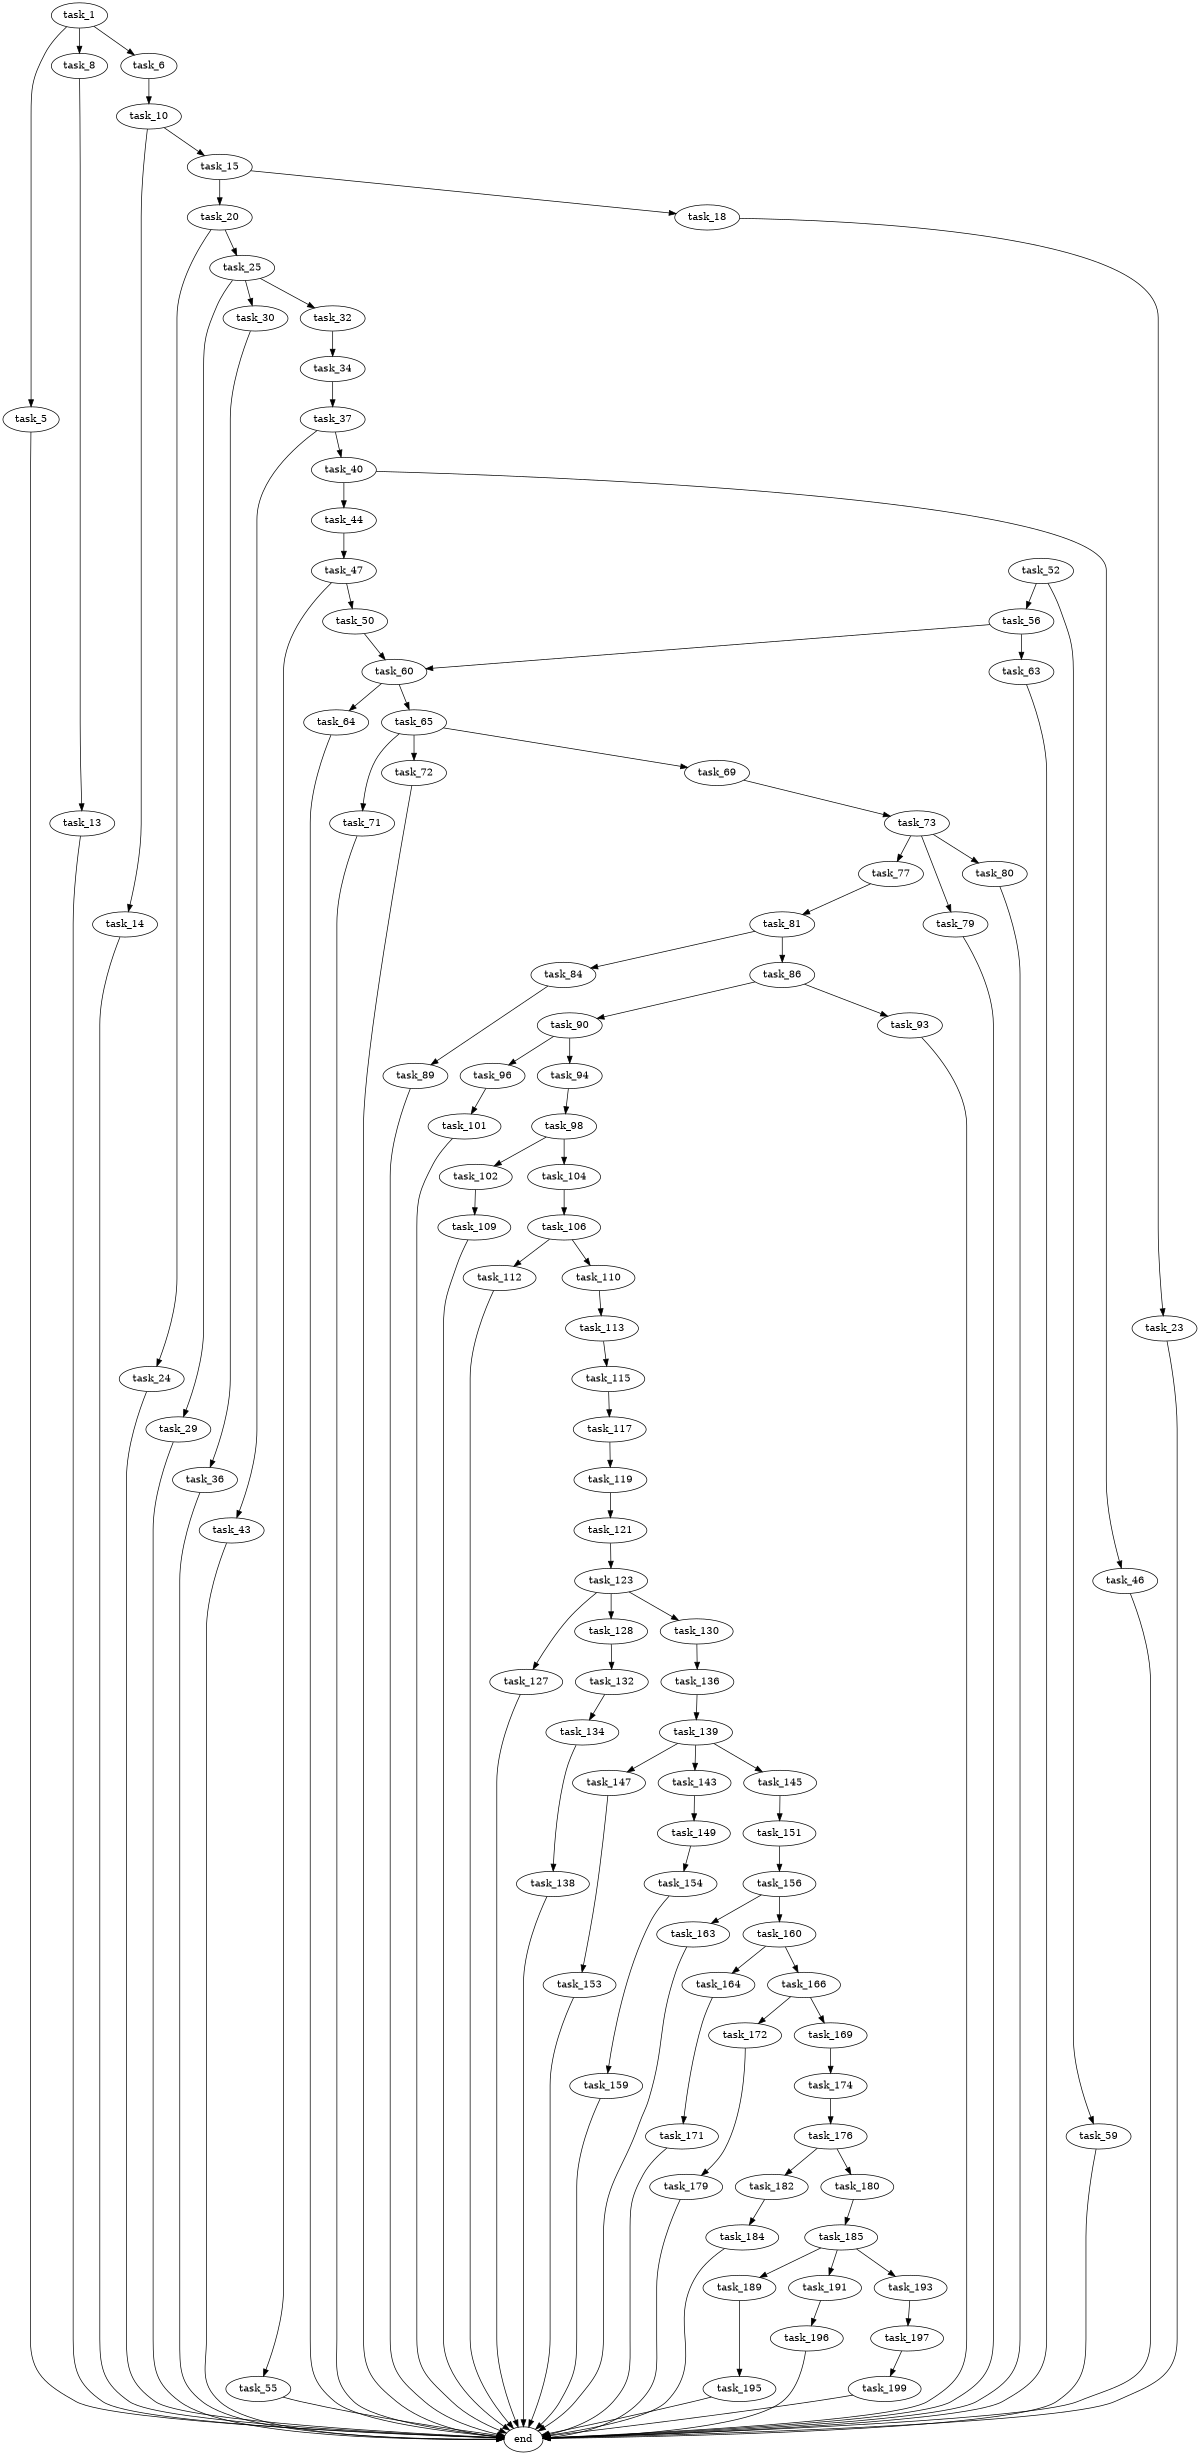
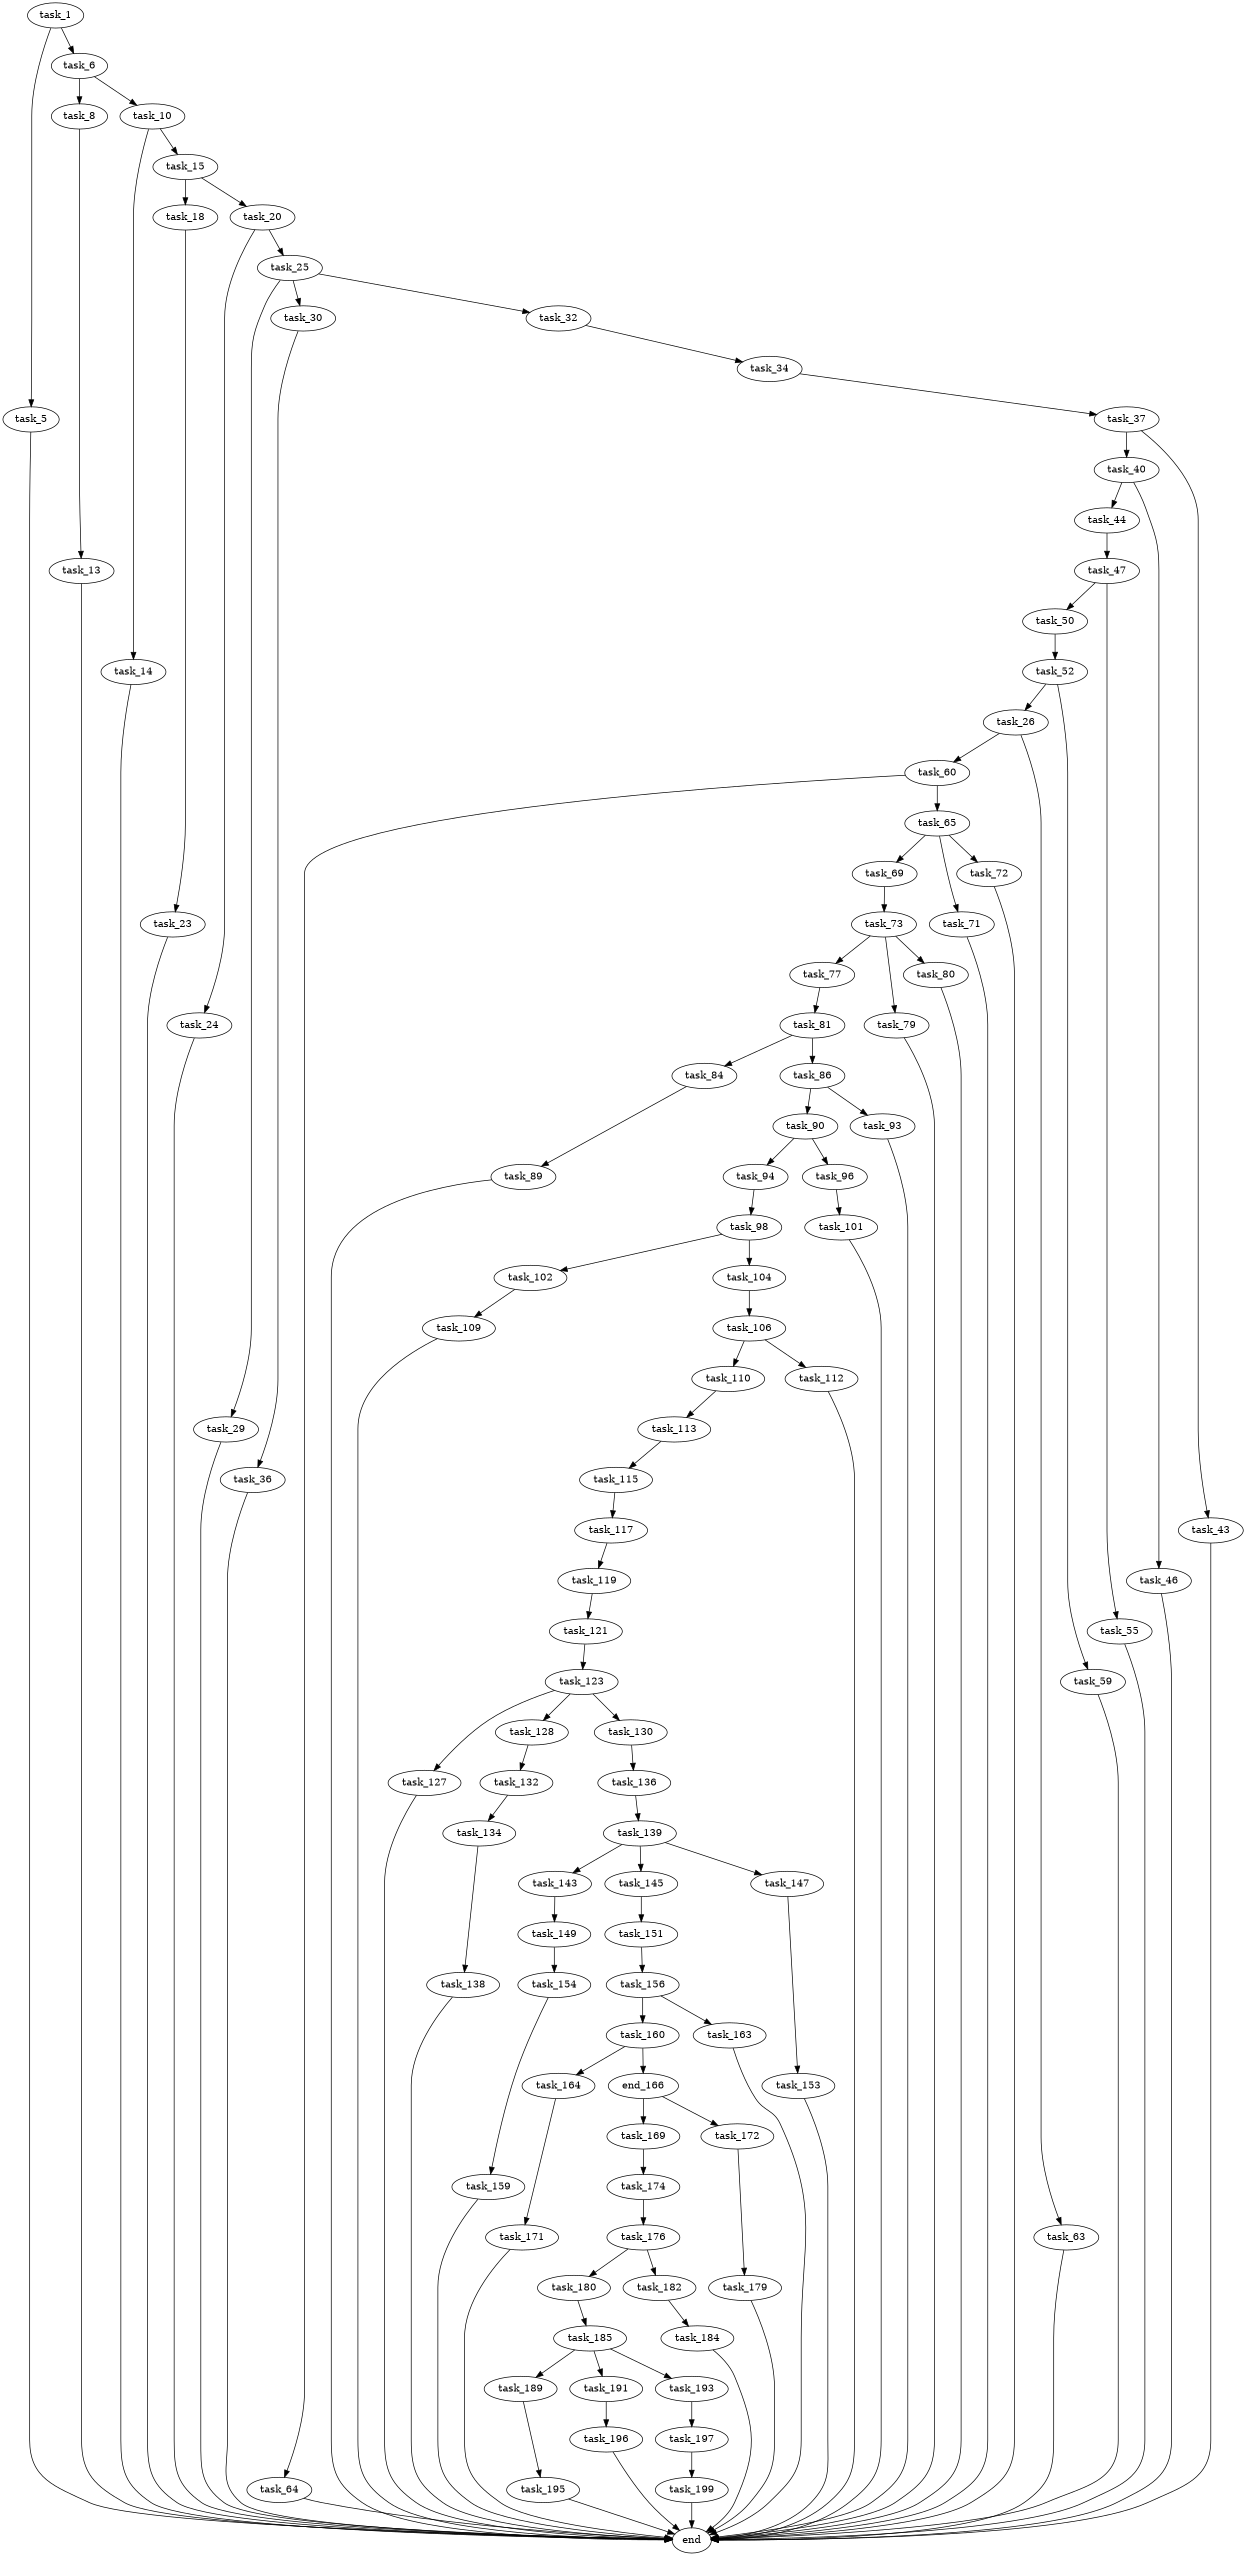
(79, 37) -> (79, 88)
(1021, 621) -> (1016, 722)
(373, 644) -> (1055, 643)
(804, 1985) -> (643, 2086)
